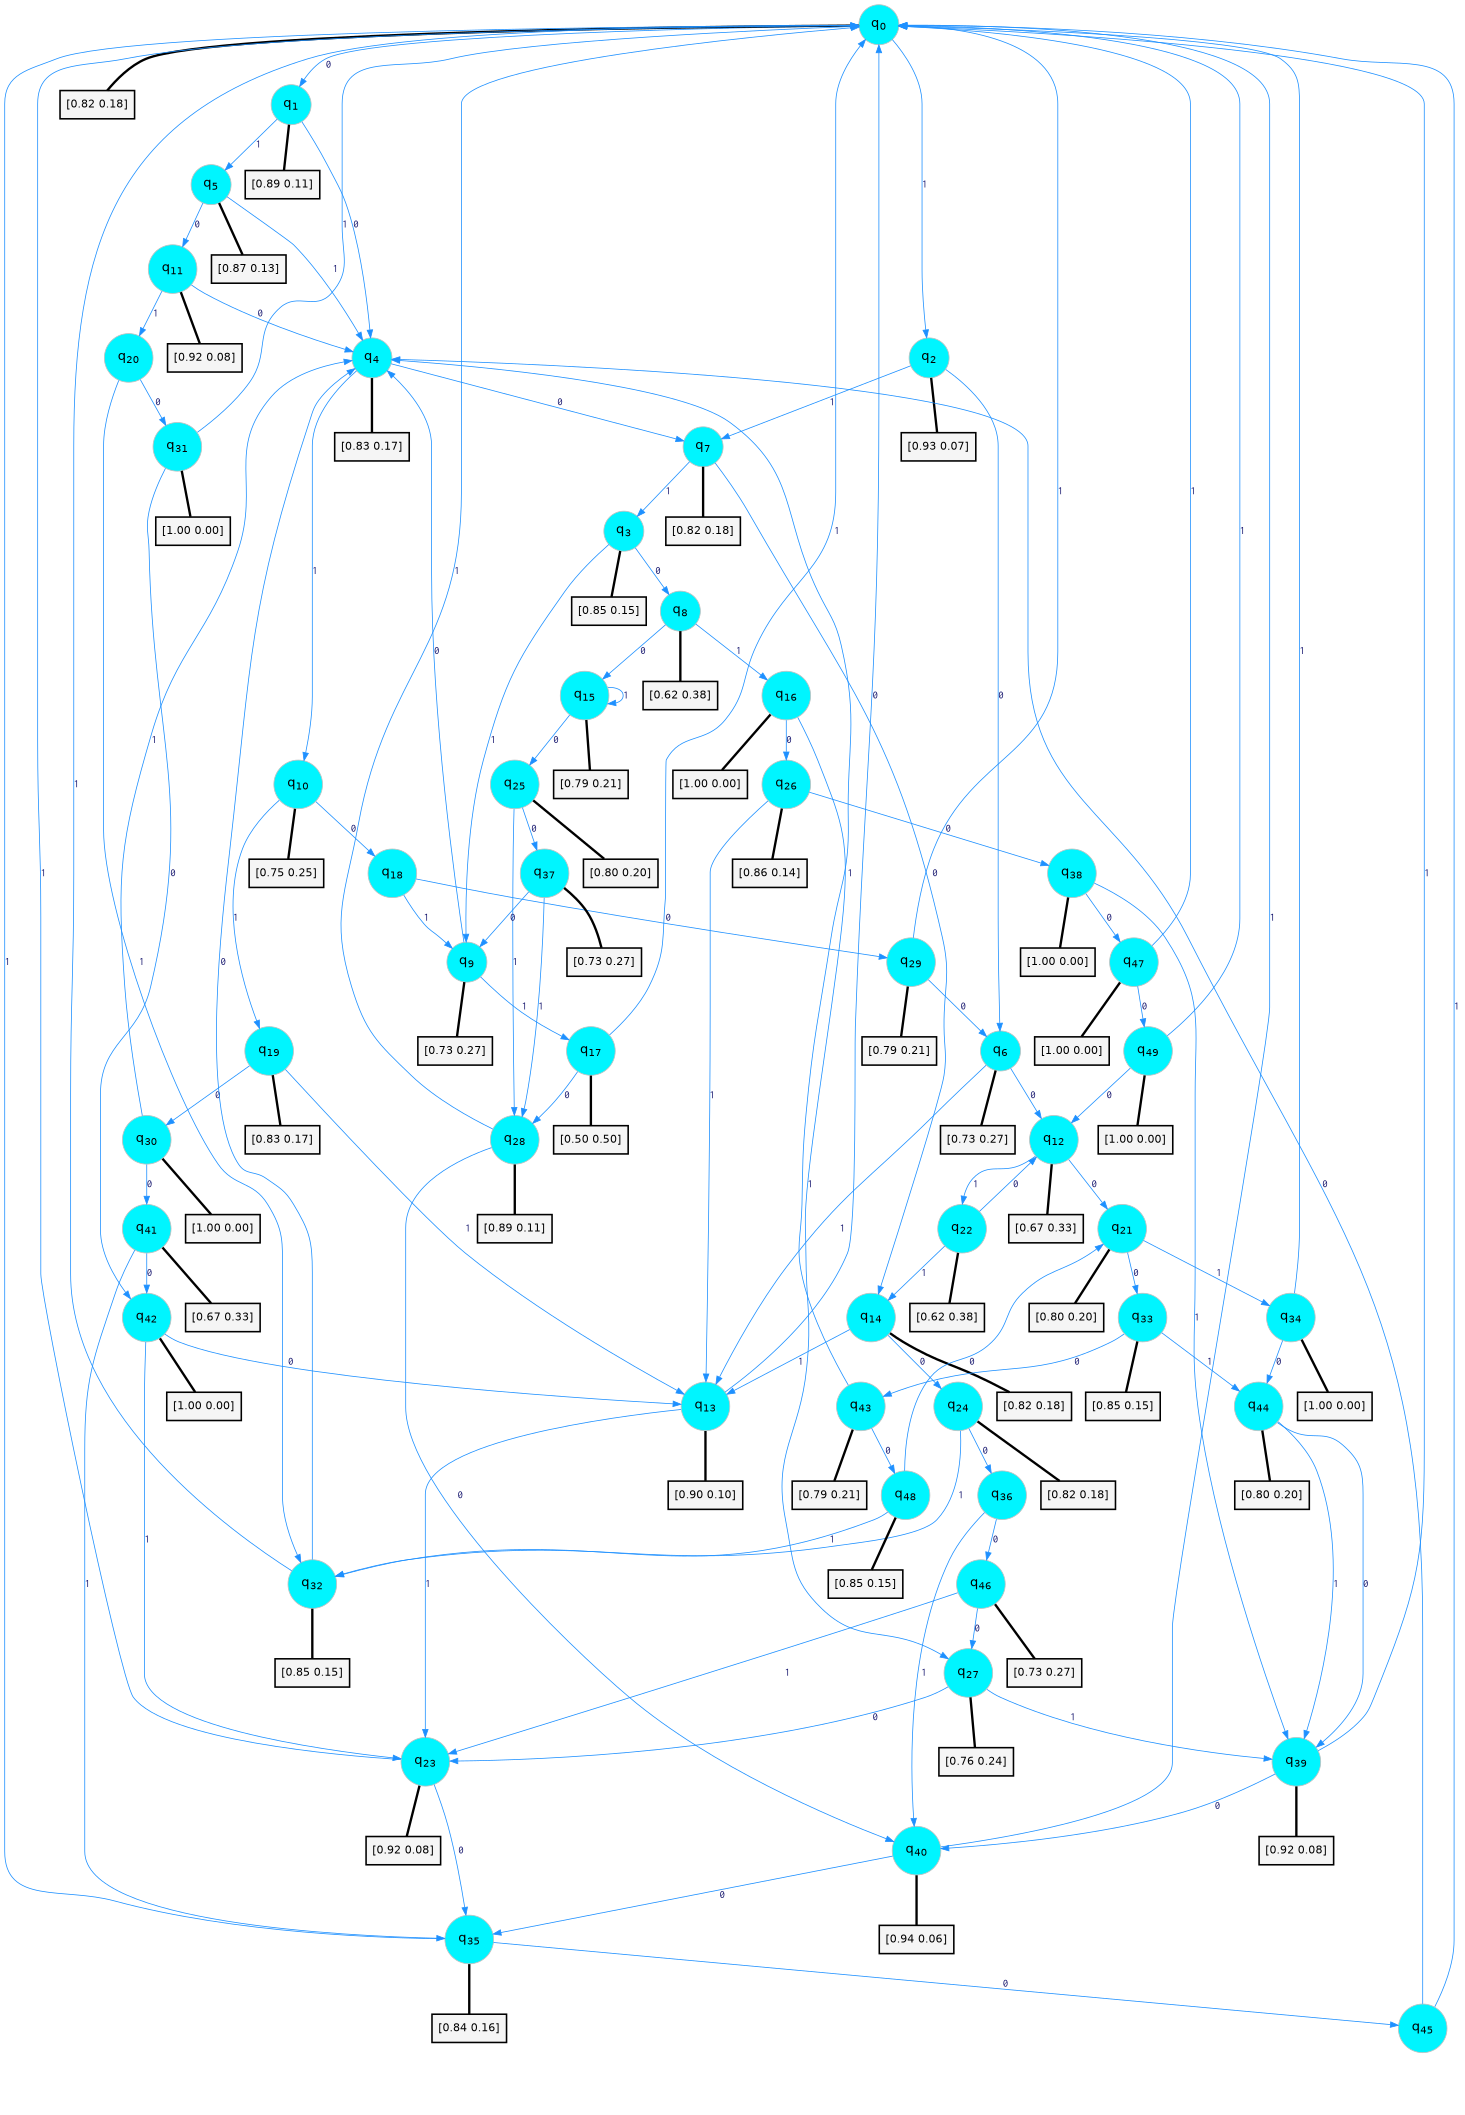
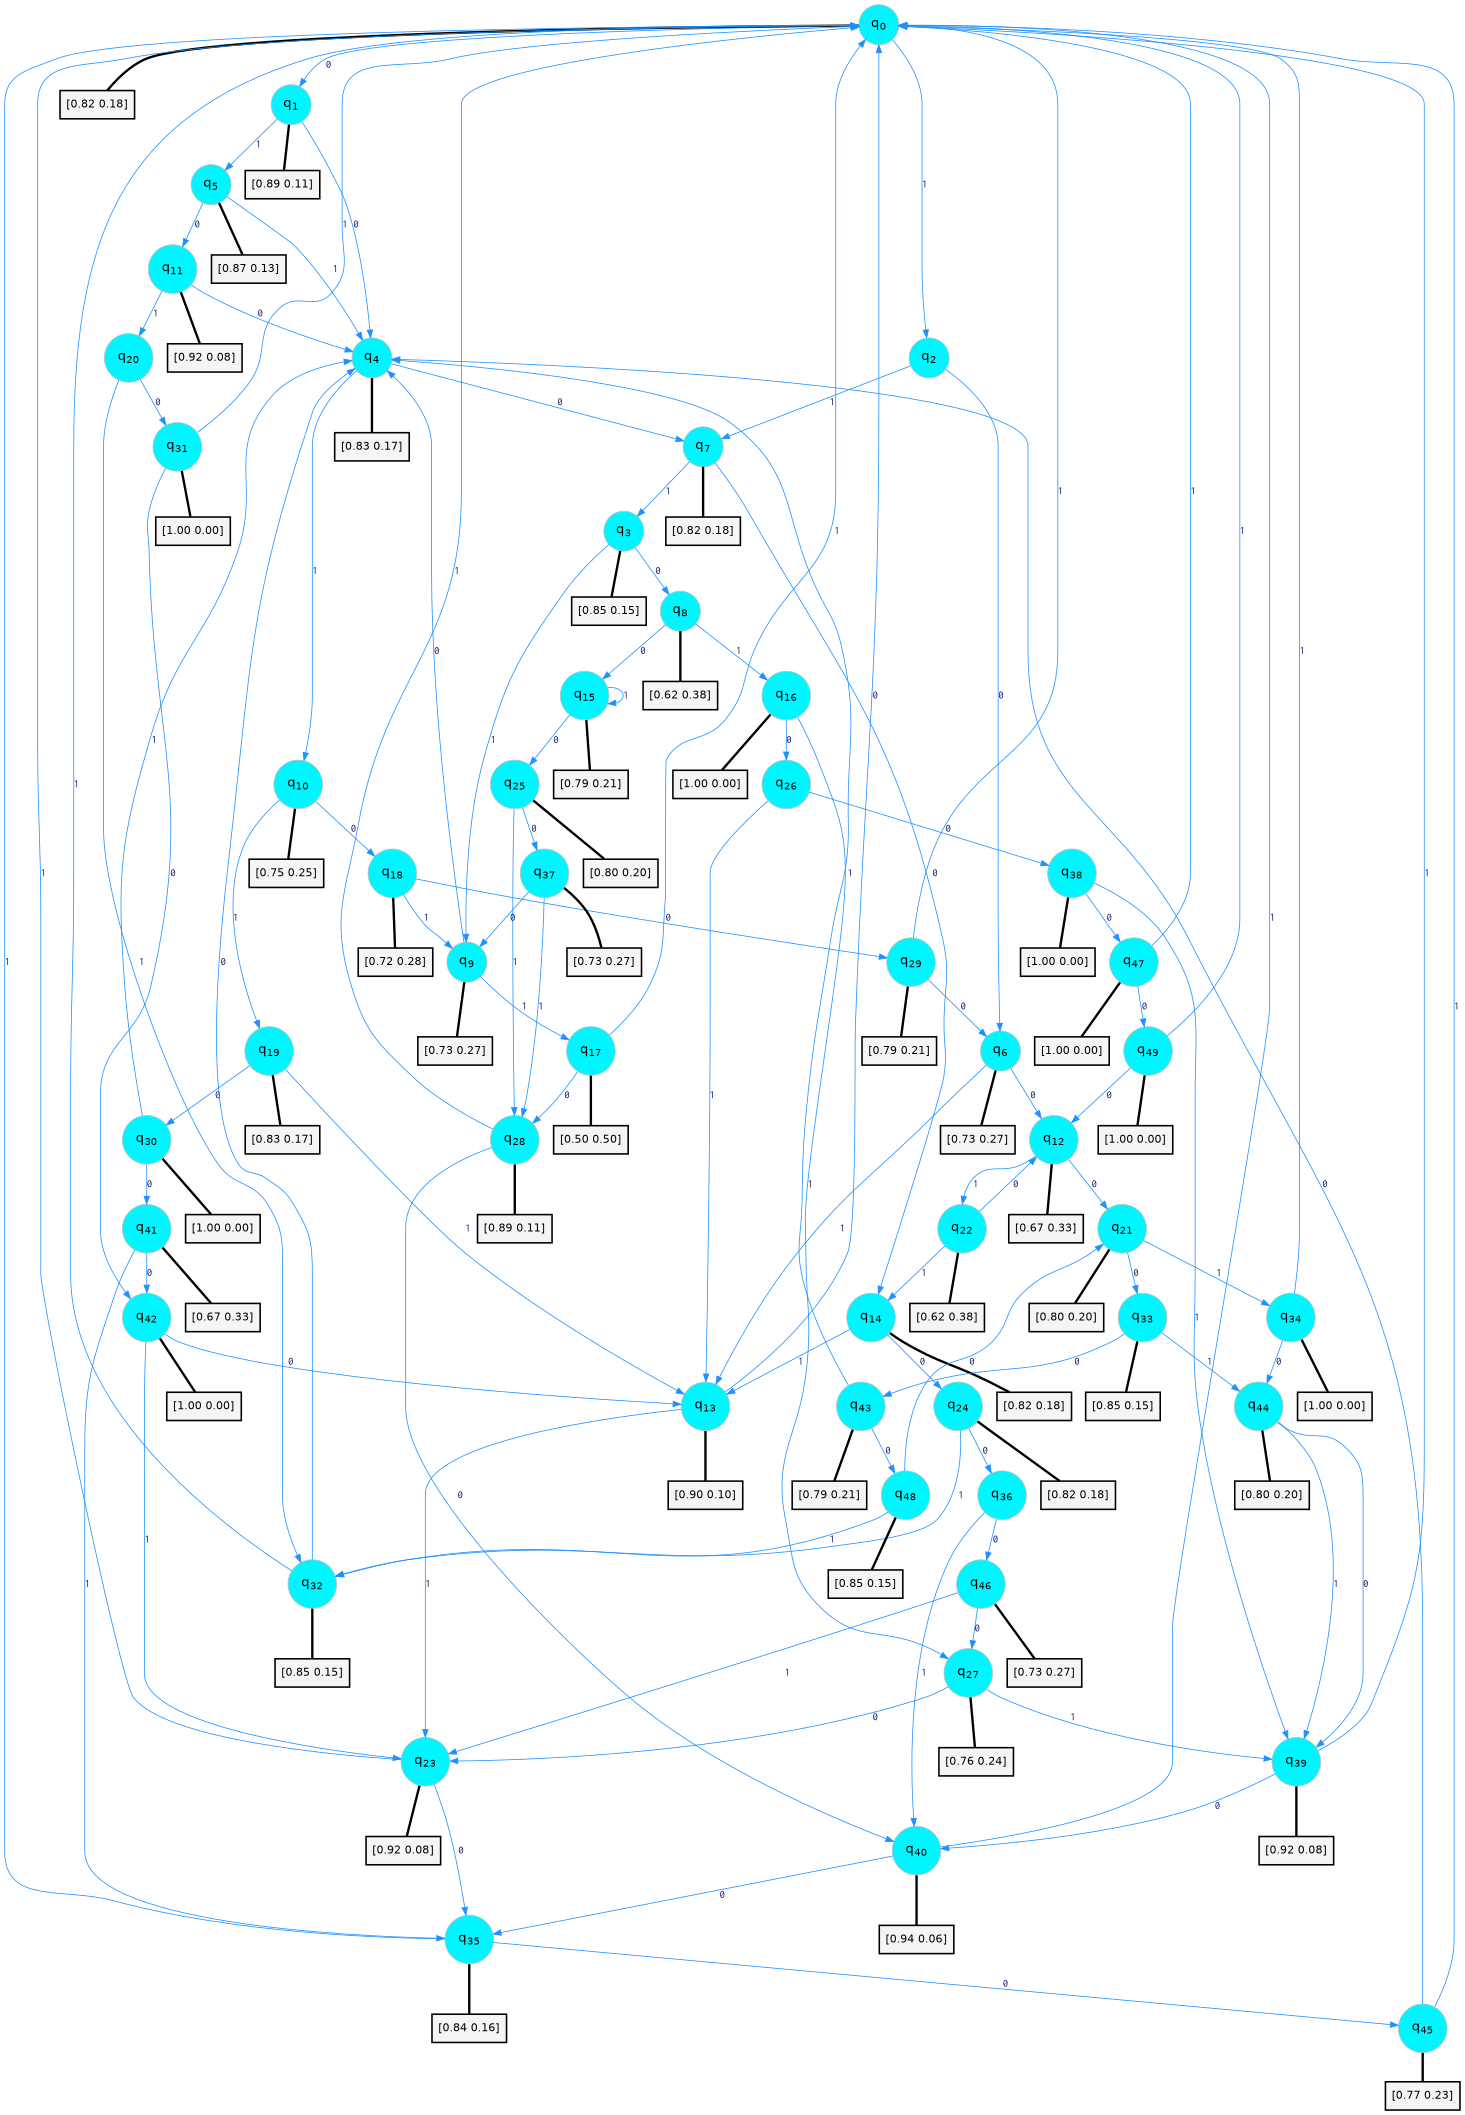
(939, 447) -> none
(770, 873) -> none
none -> (396, 962)
none -> (1423, 2096)
